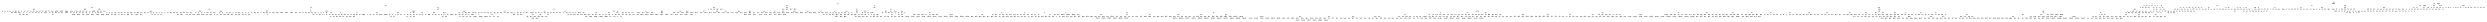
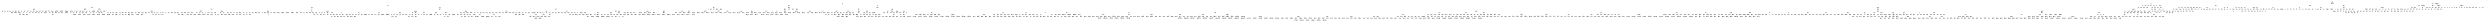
(1206, 18) -> none
